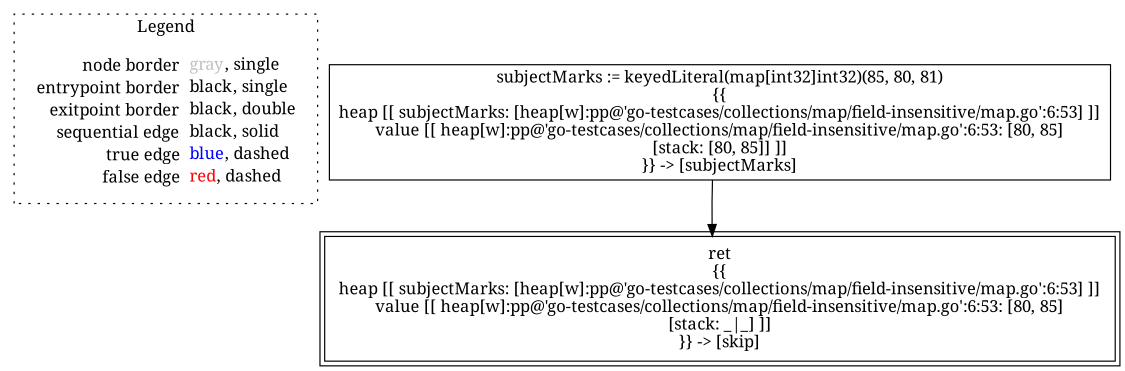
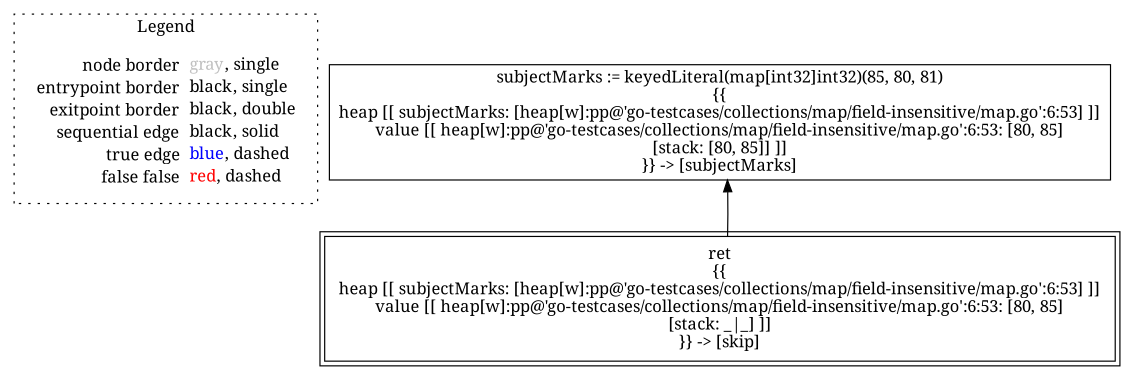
(144, 178) -> (143, 178)
(712, 202) -> (728, 214)
